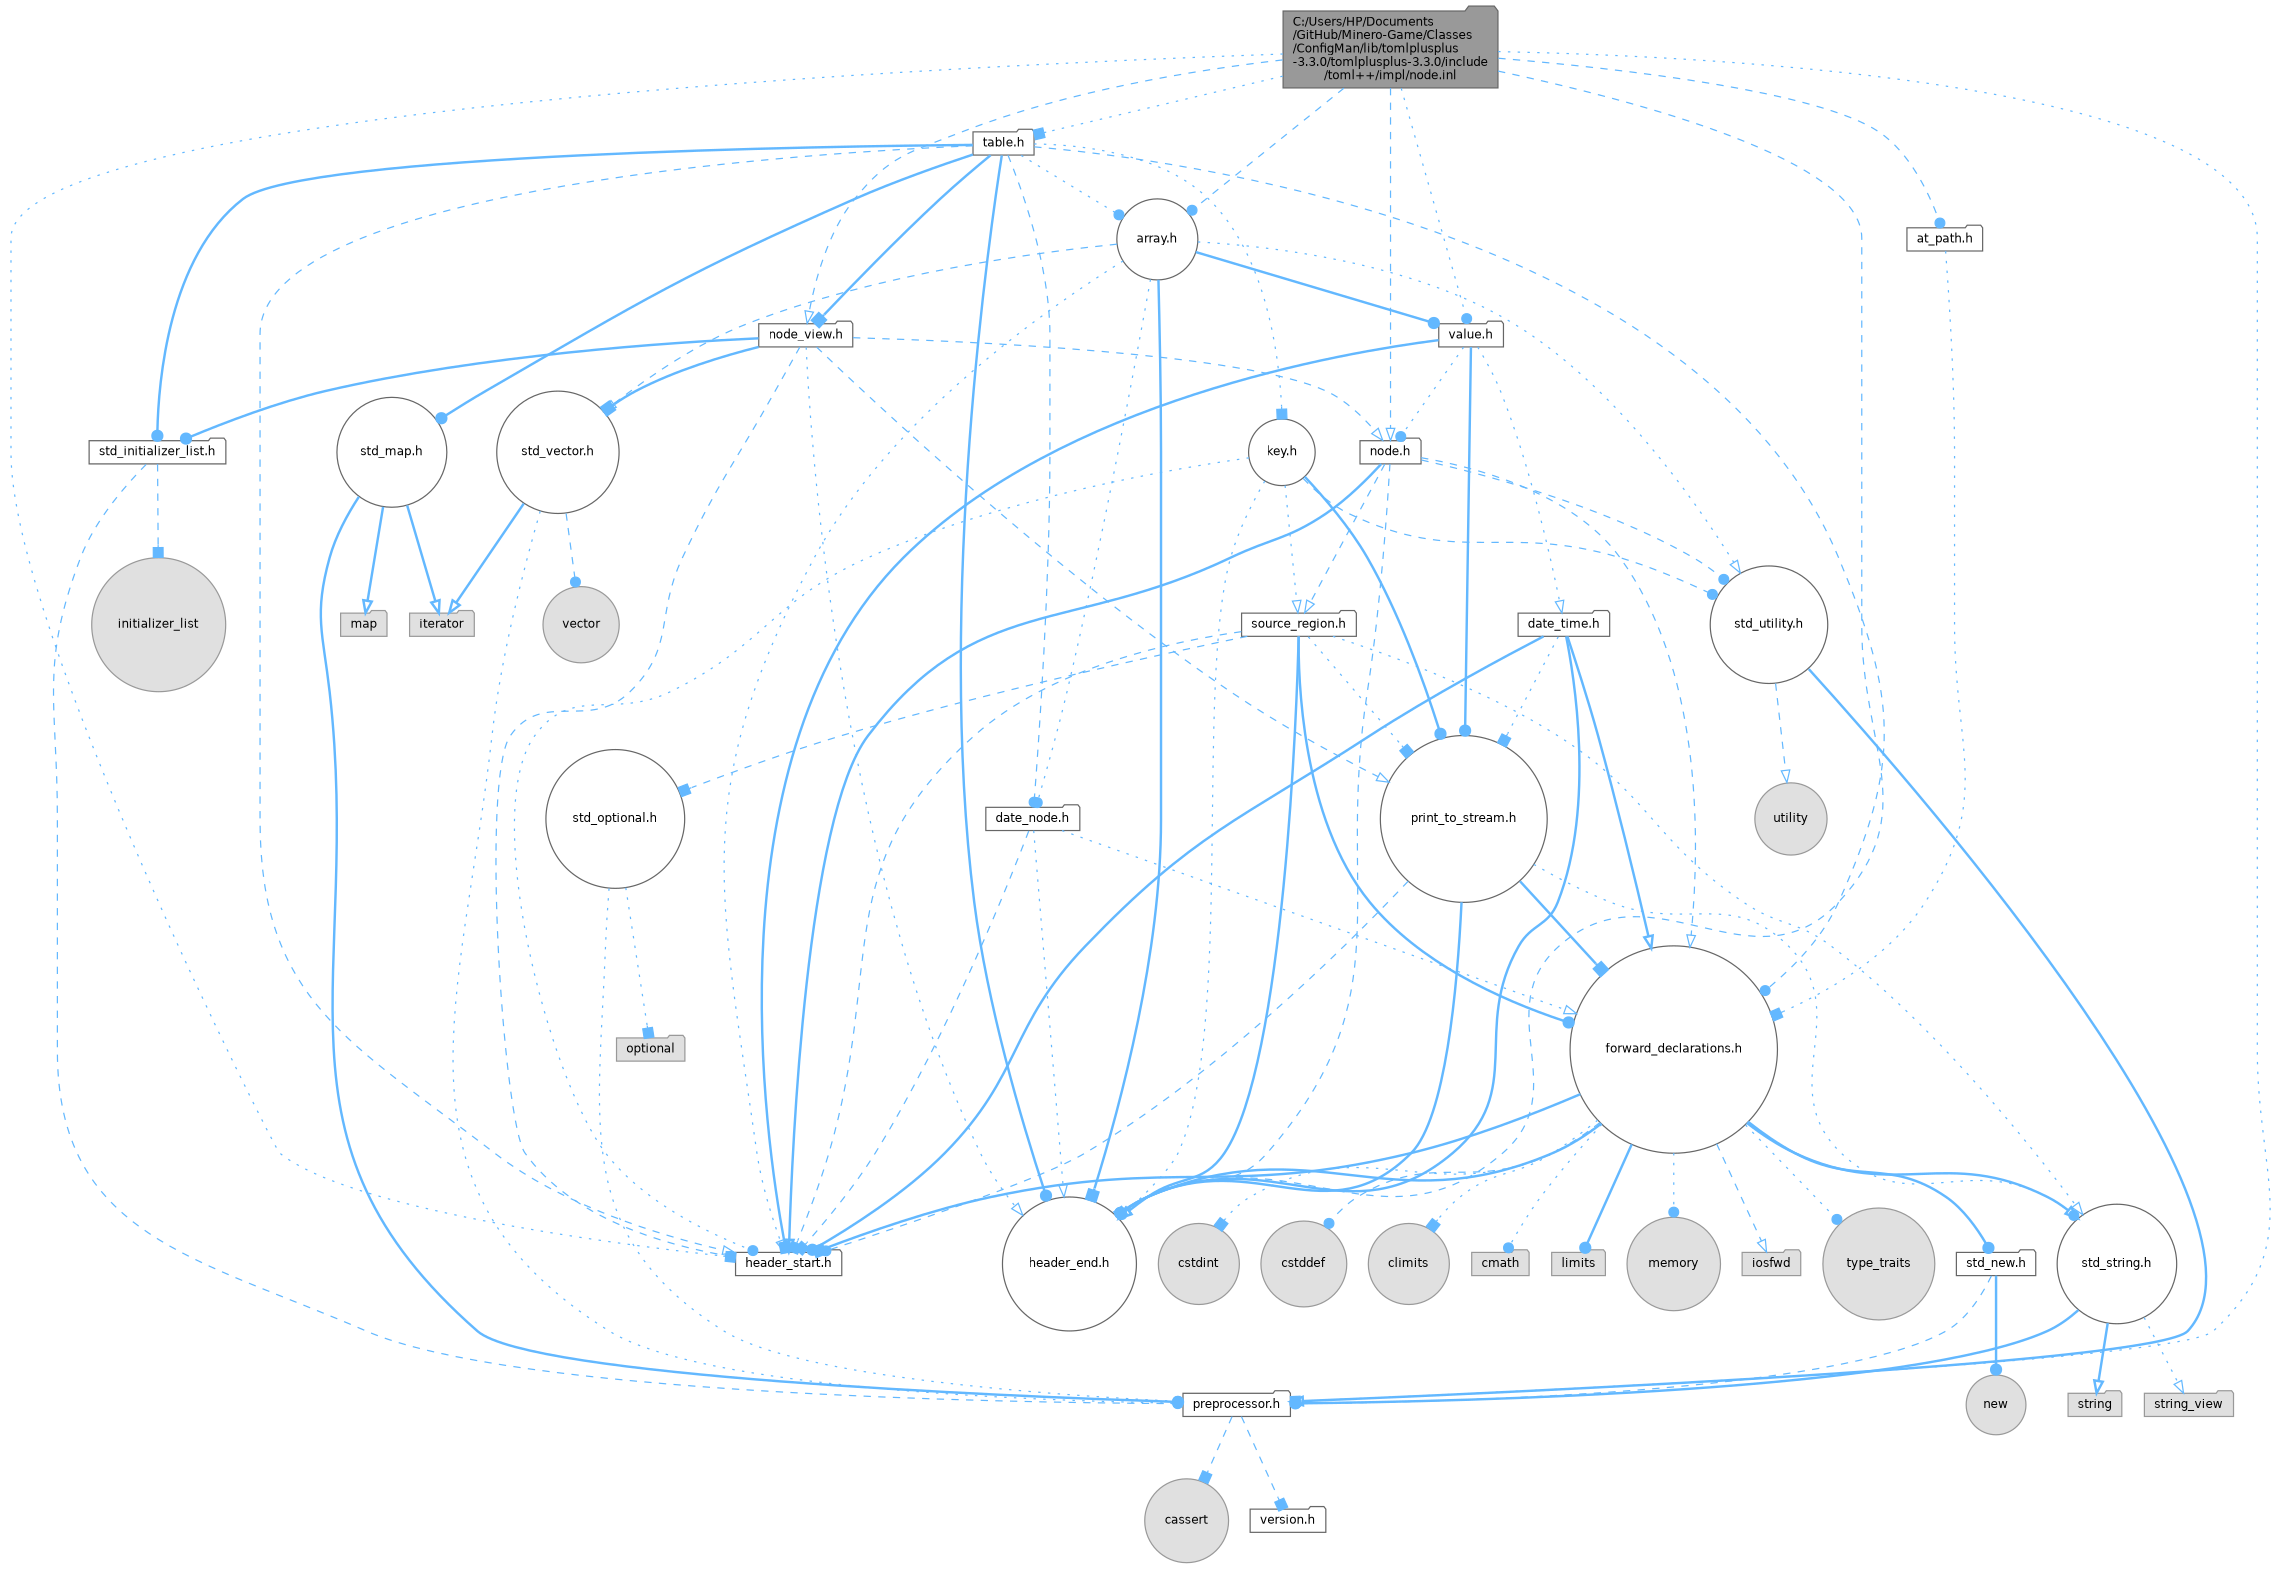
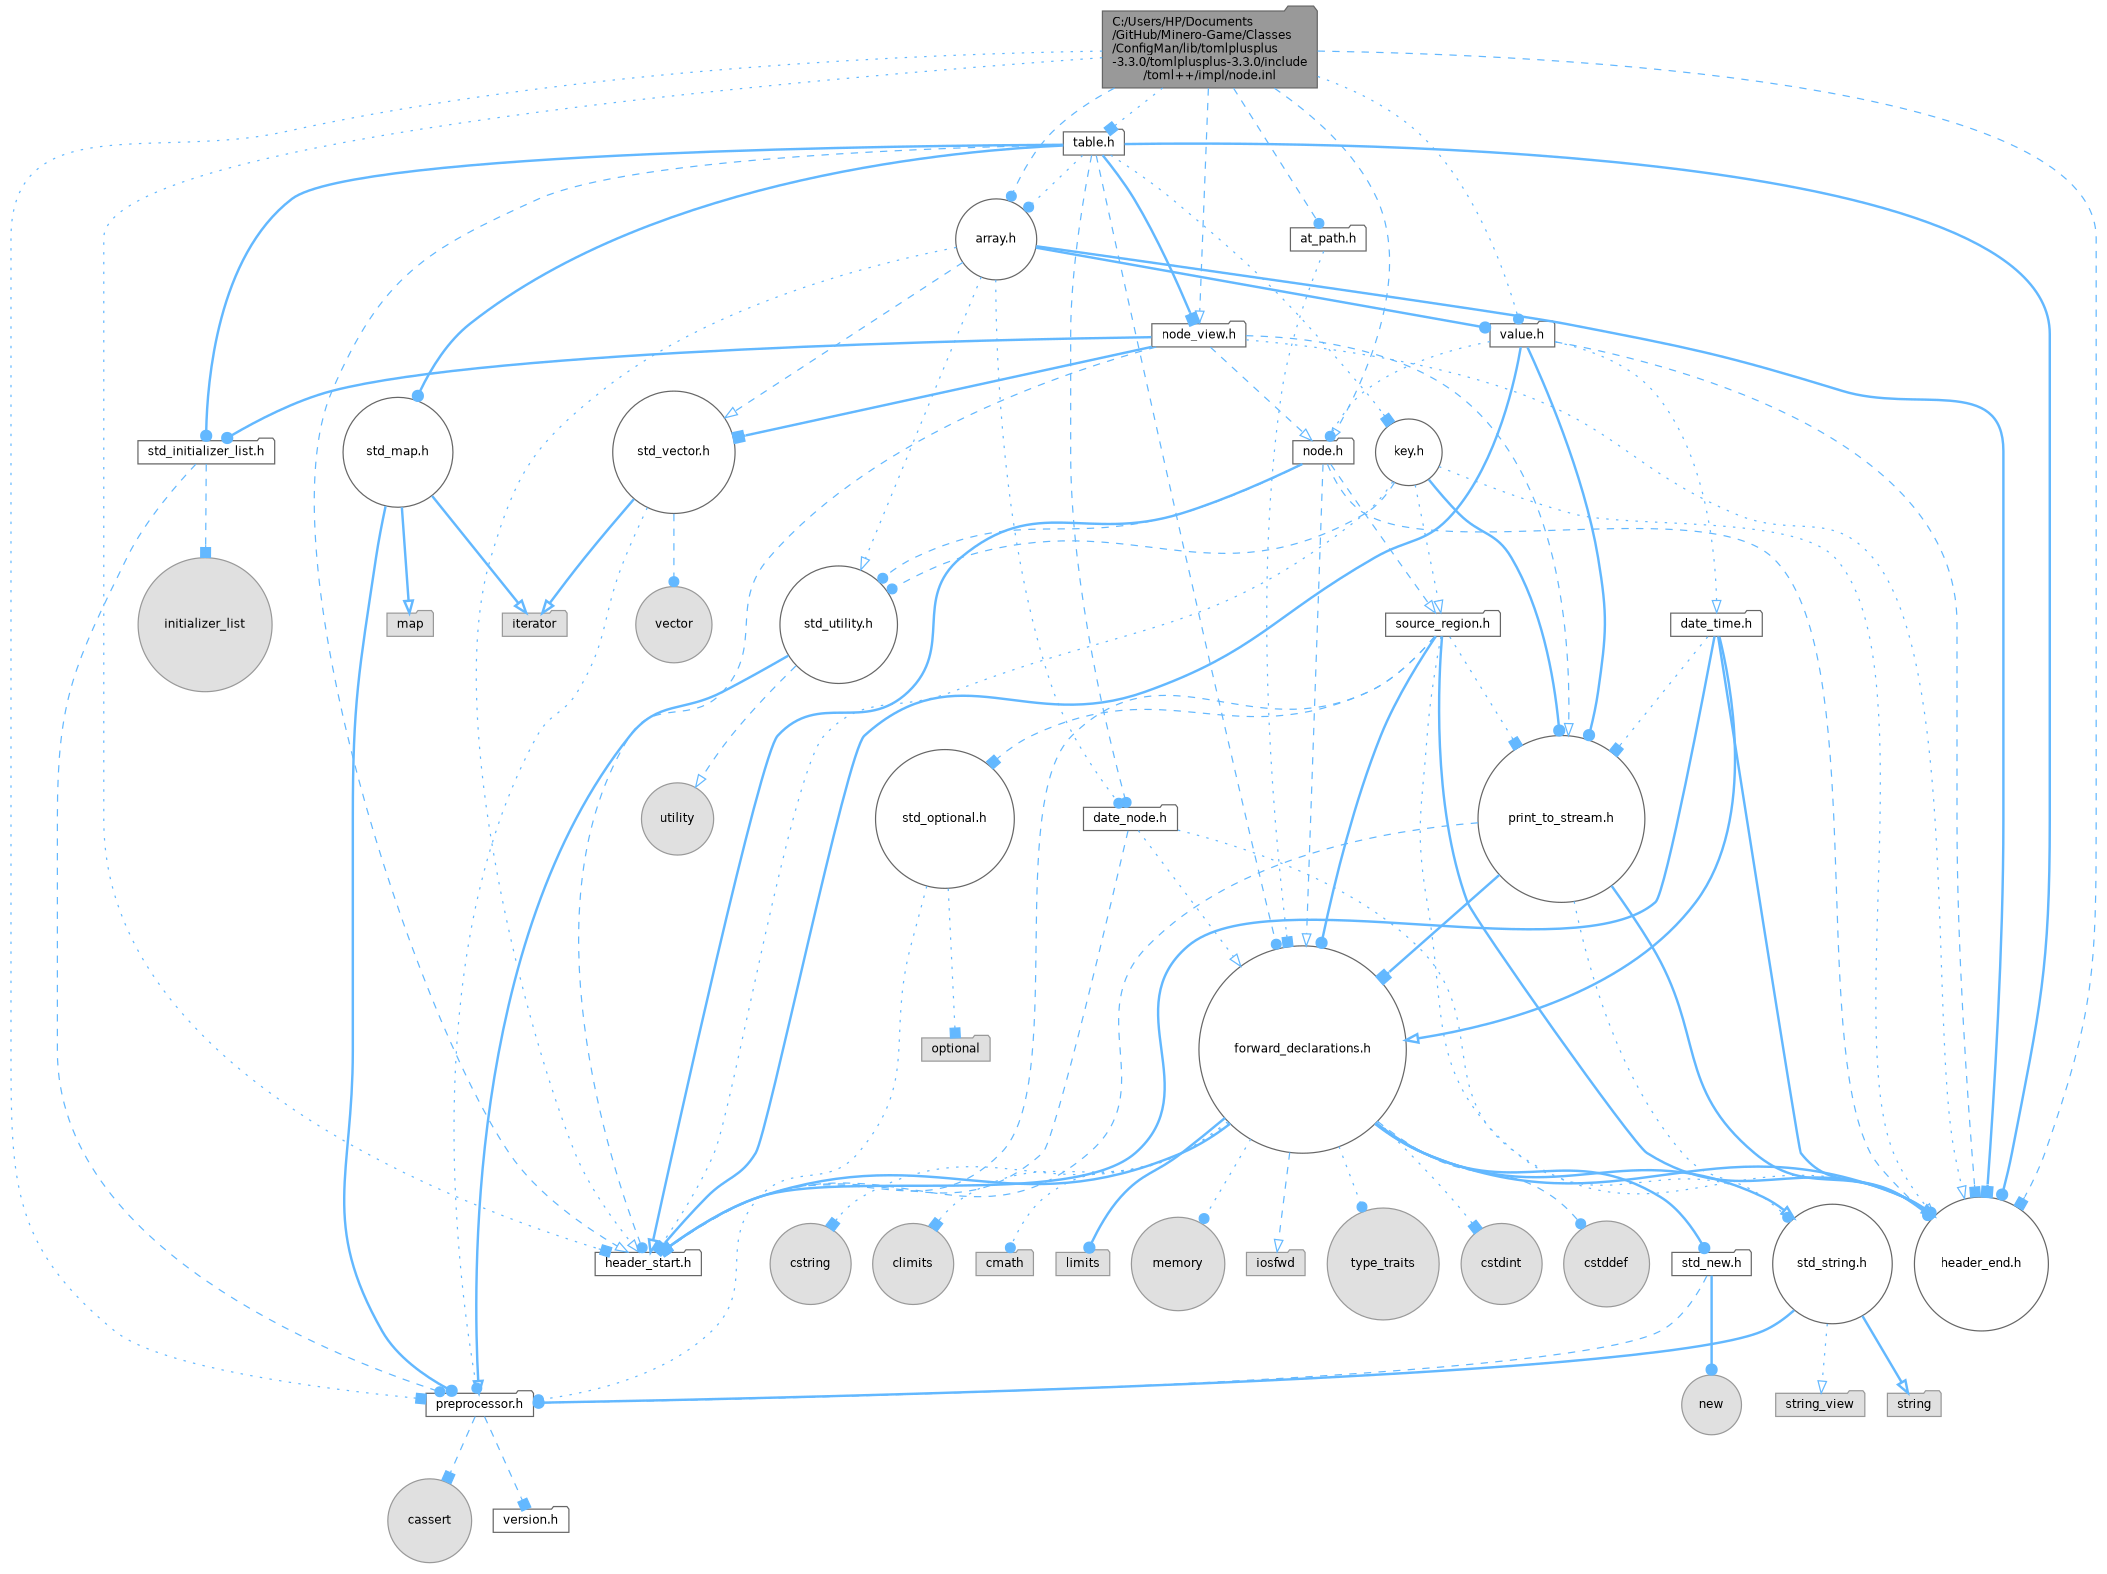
none -> (1957, 640)
none -> (811, 1264)
